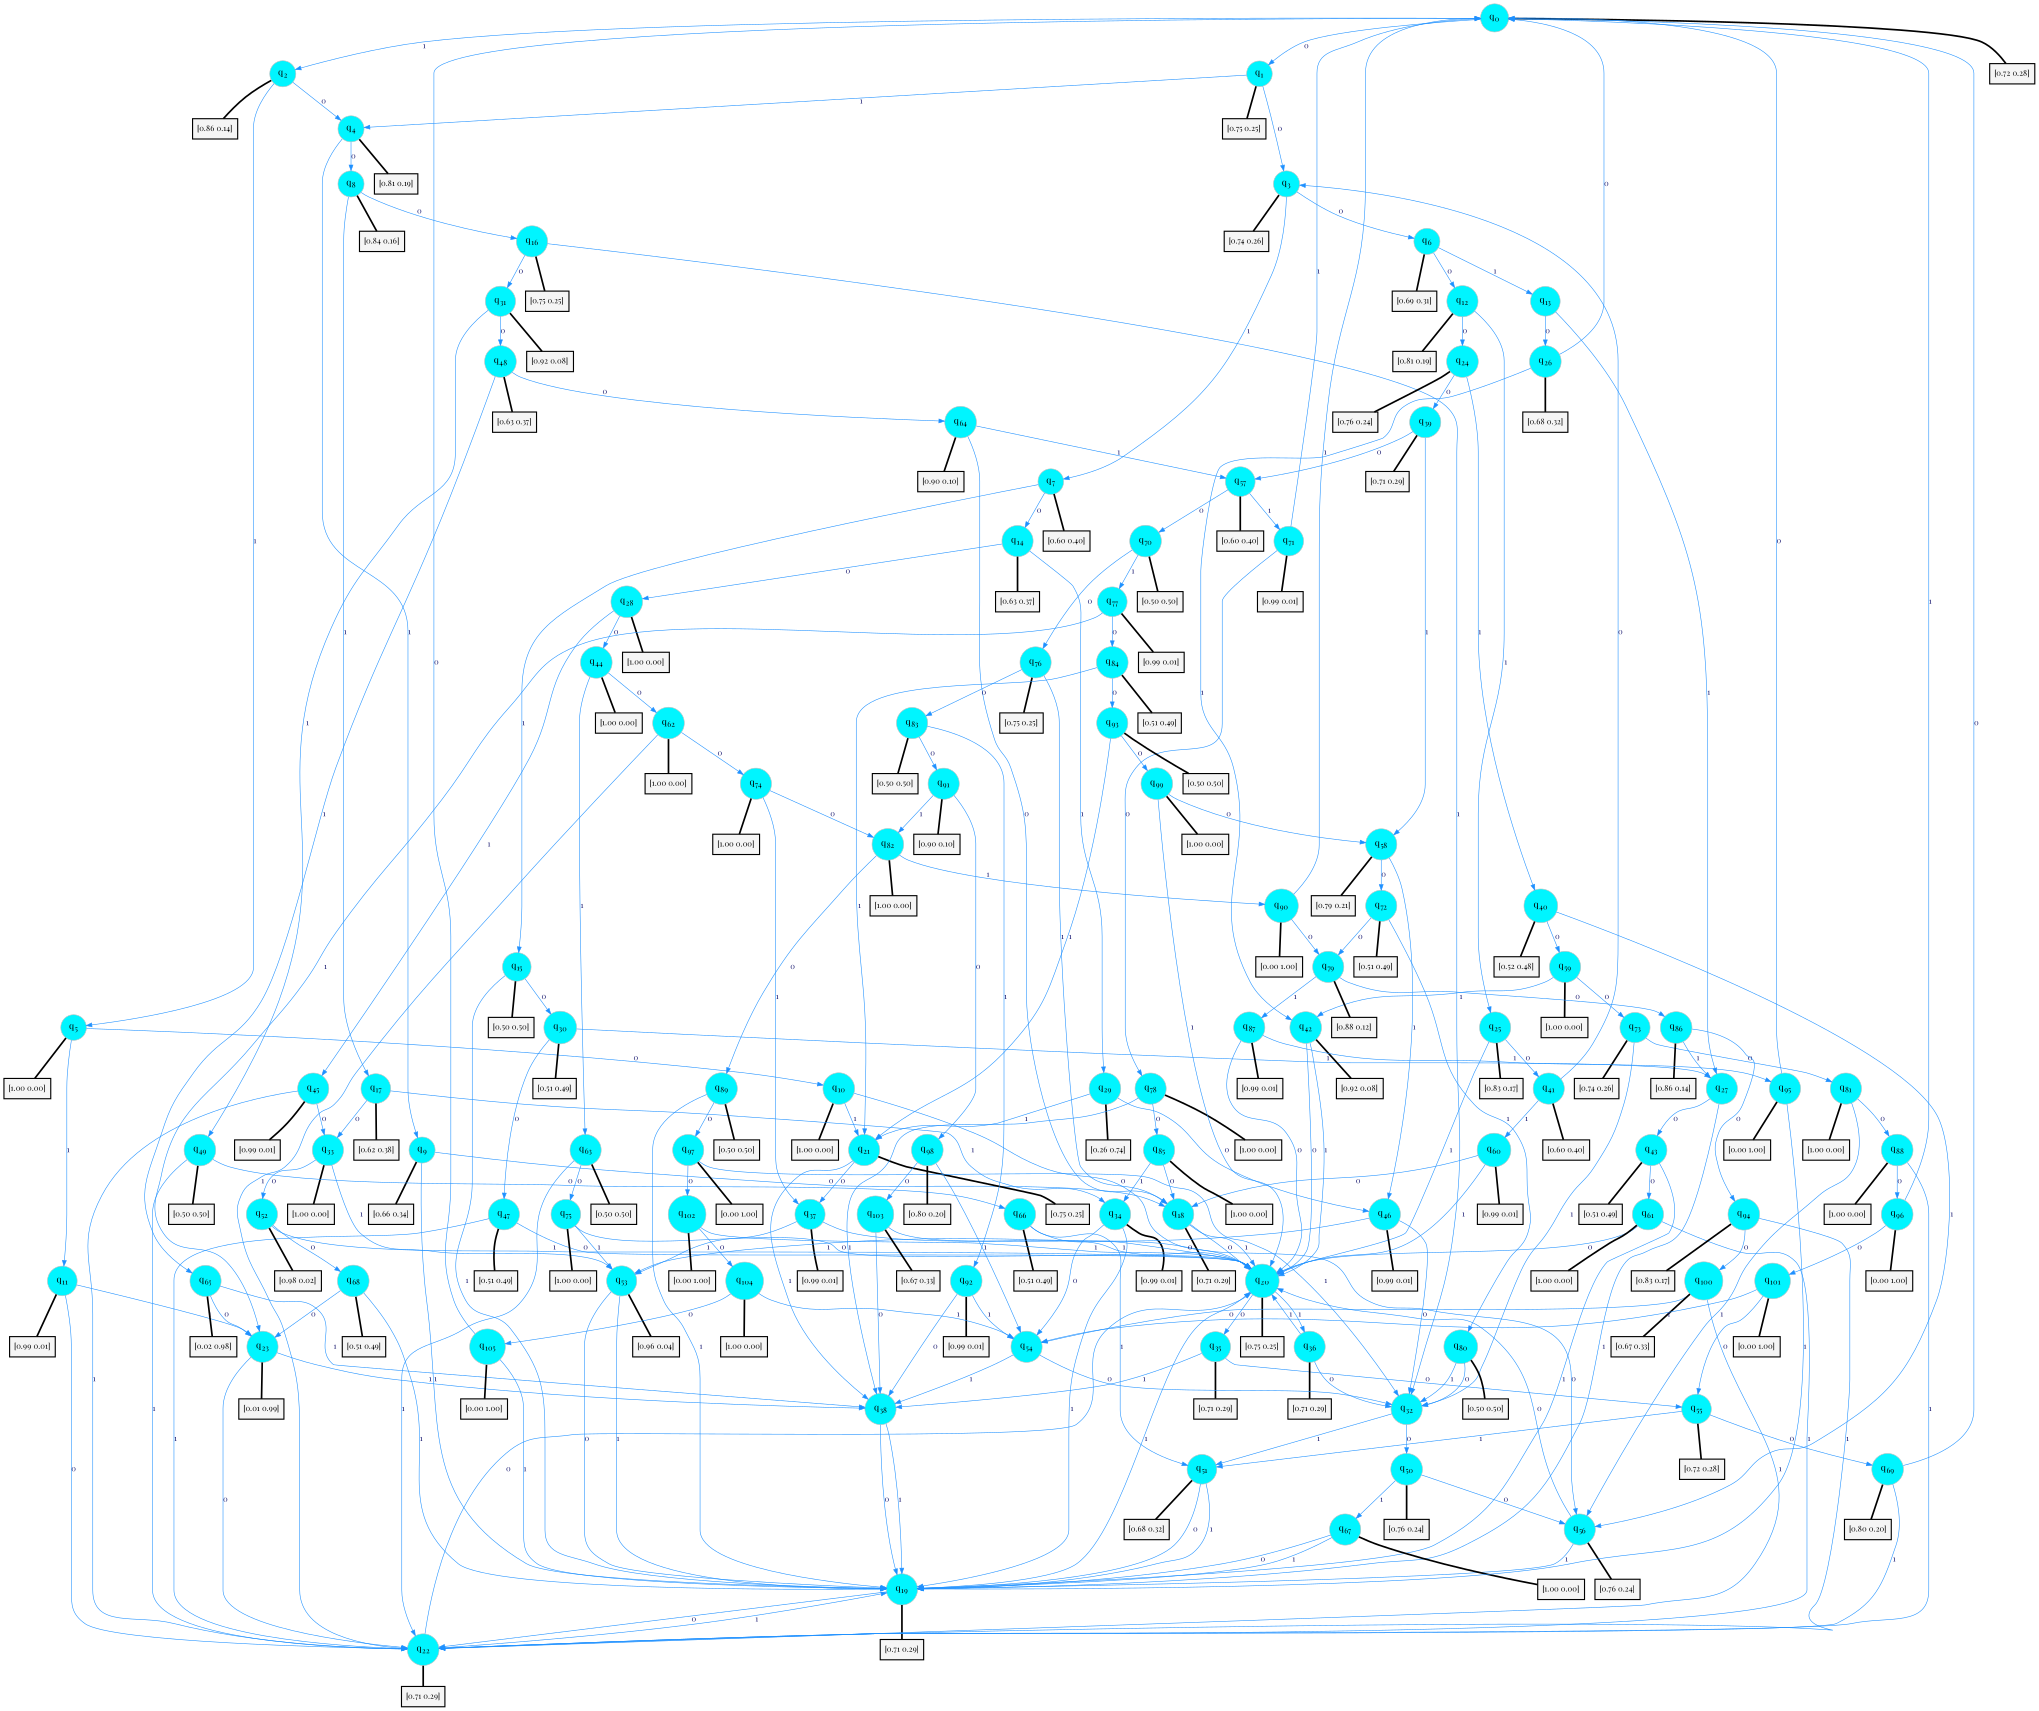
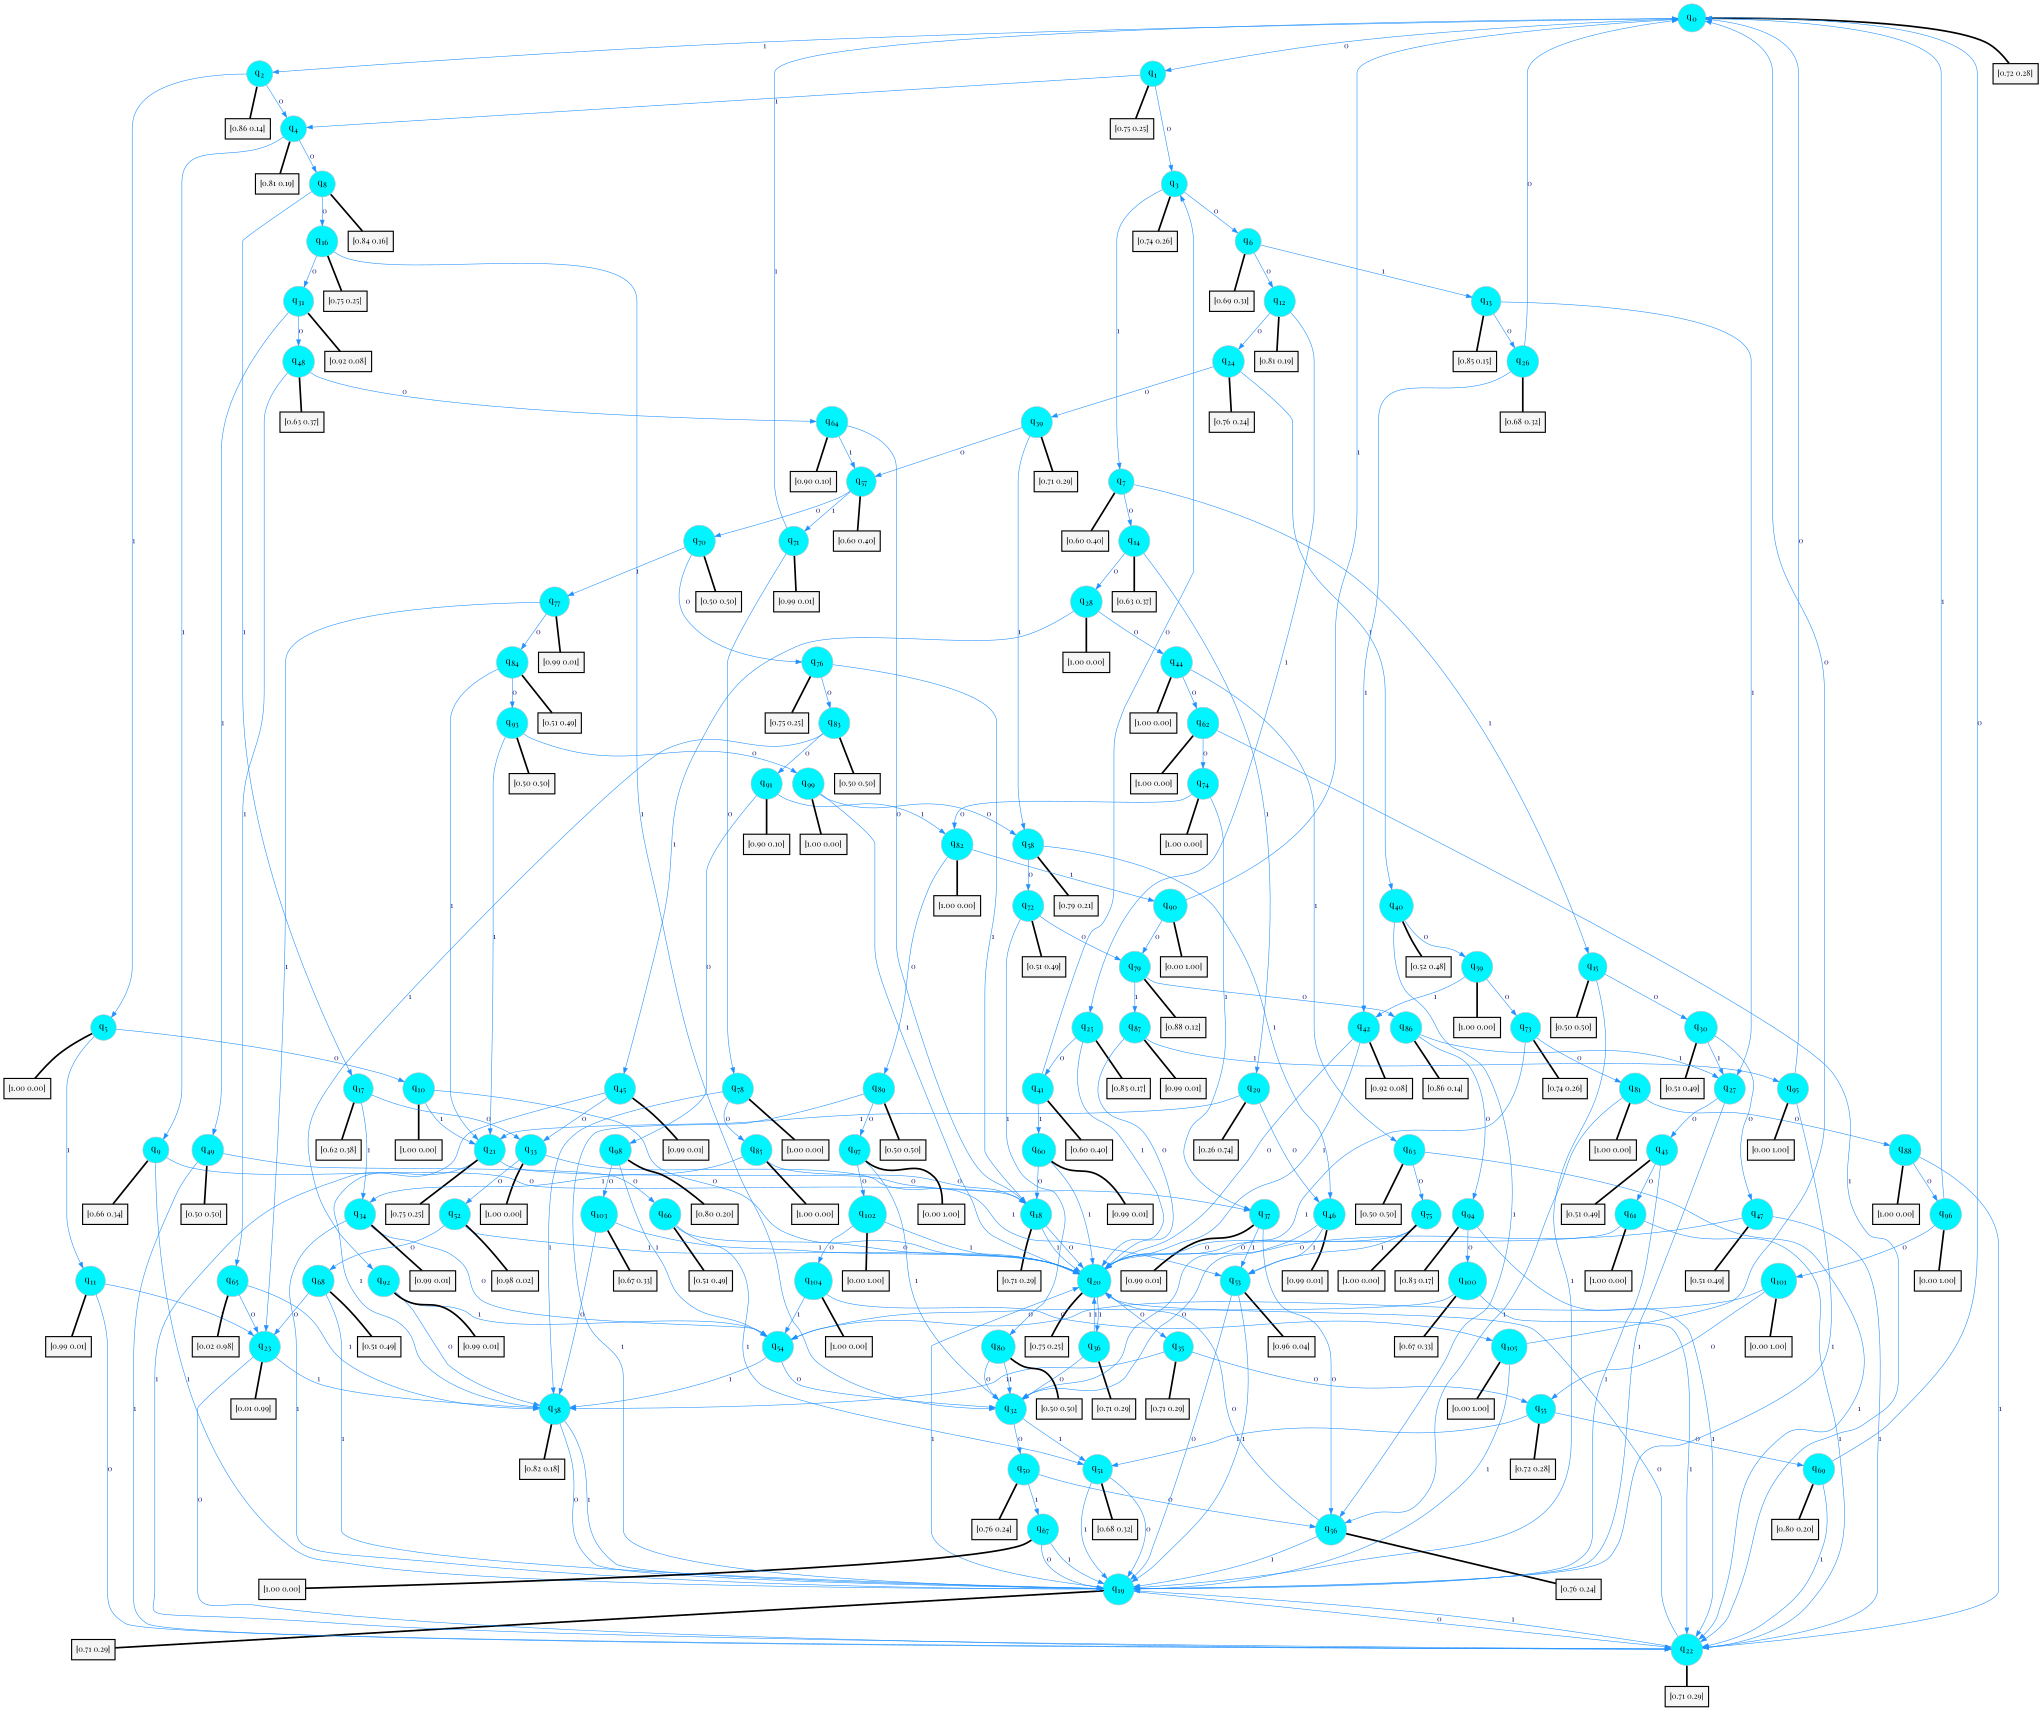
none -> (1475, 362)
none -> (542, 1469)
